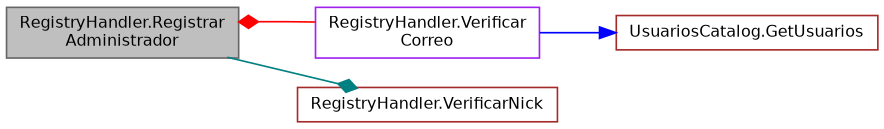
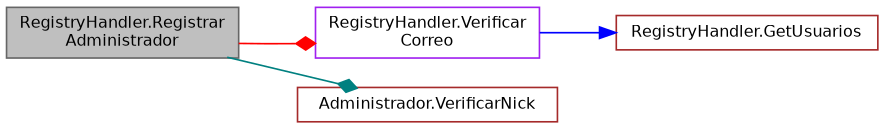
(287, 22) -> (267, 44)
(747, 33) -> (747, 33)
(427, 105) -> (427, 105)
